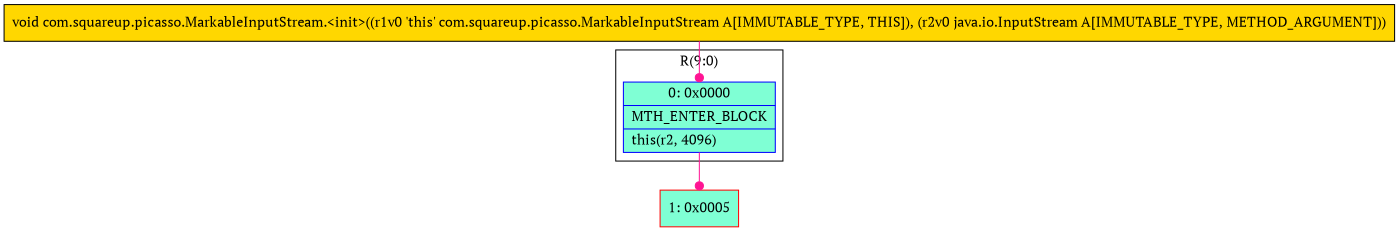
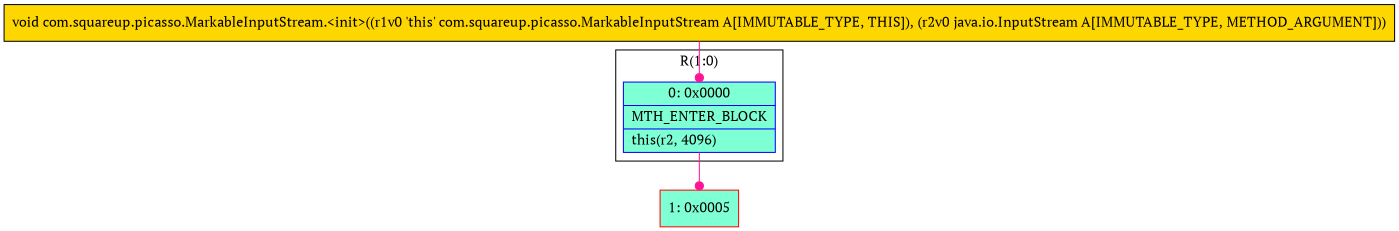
(699, 62) -> (699, 62)
